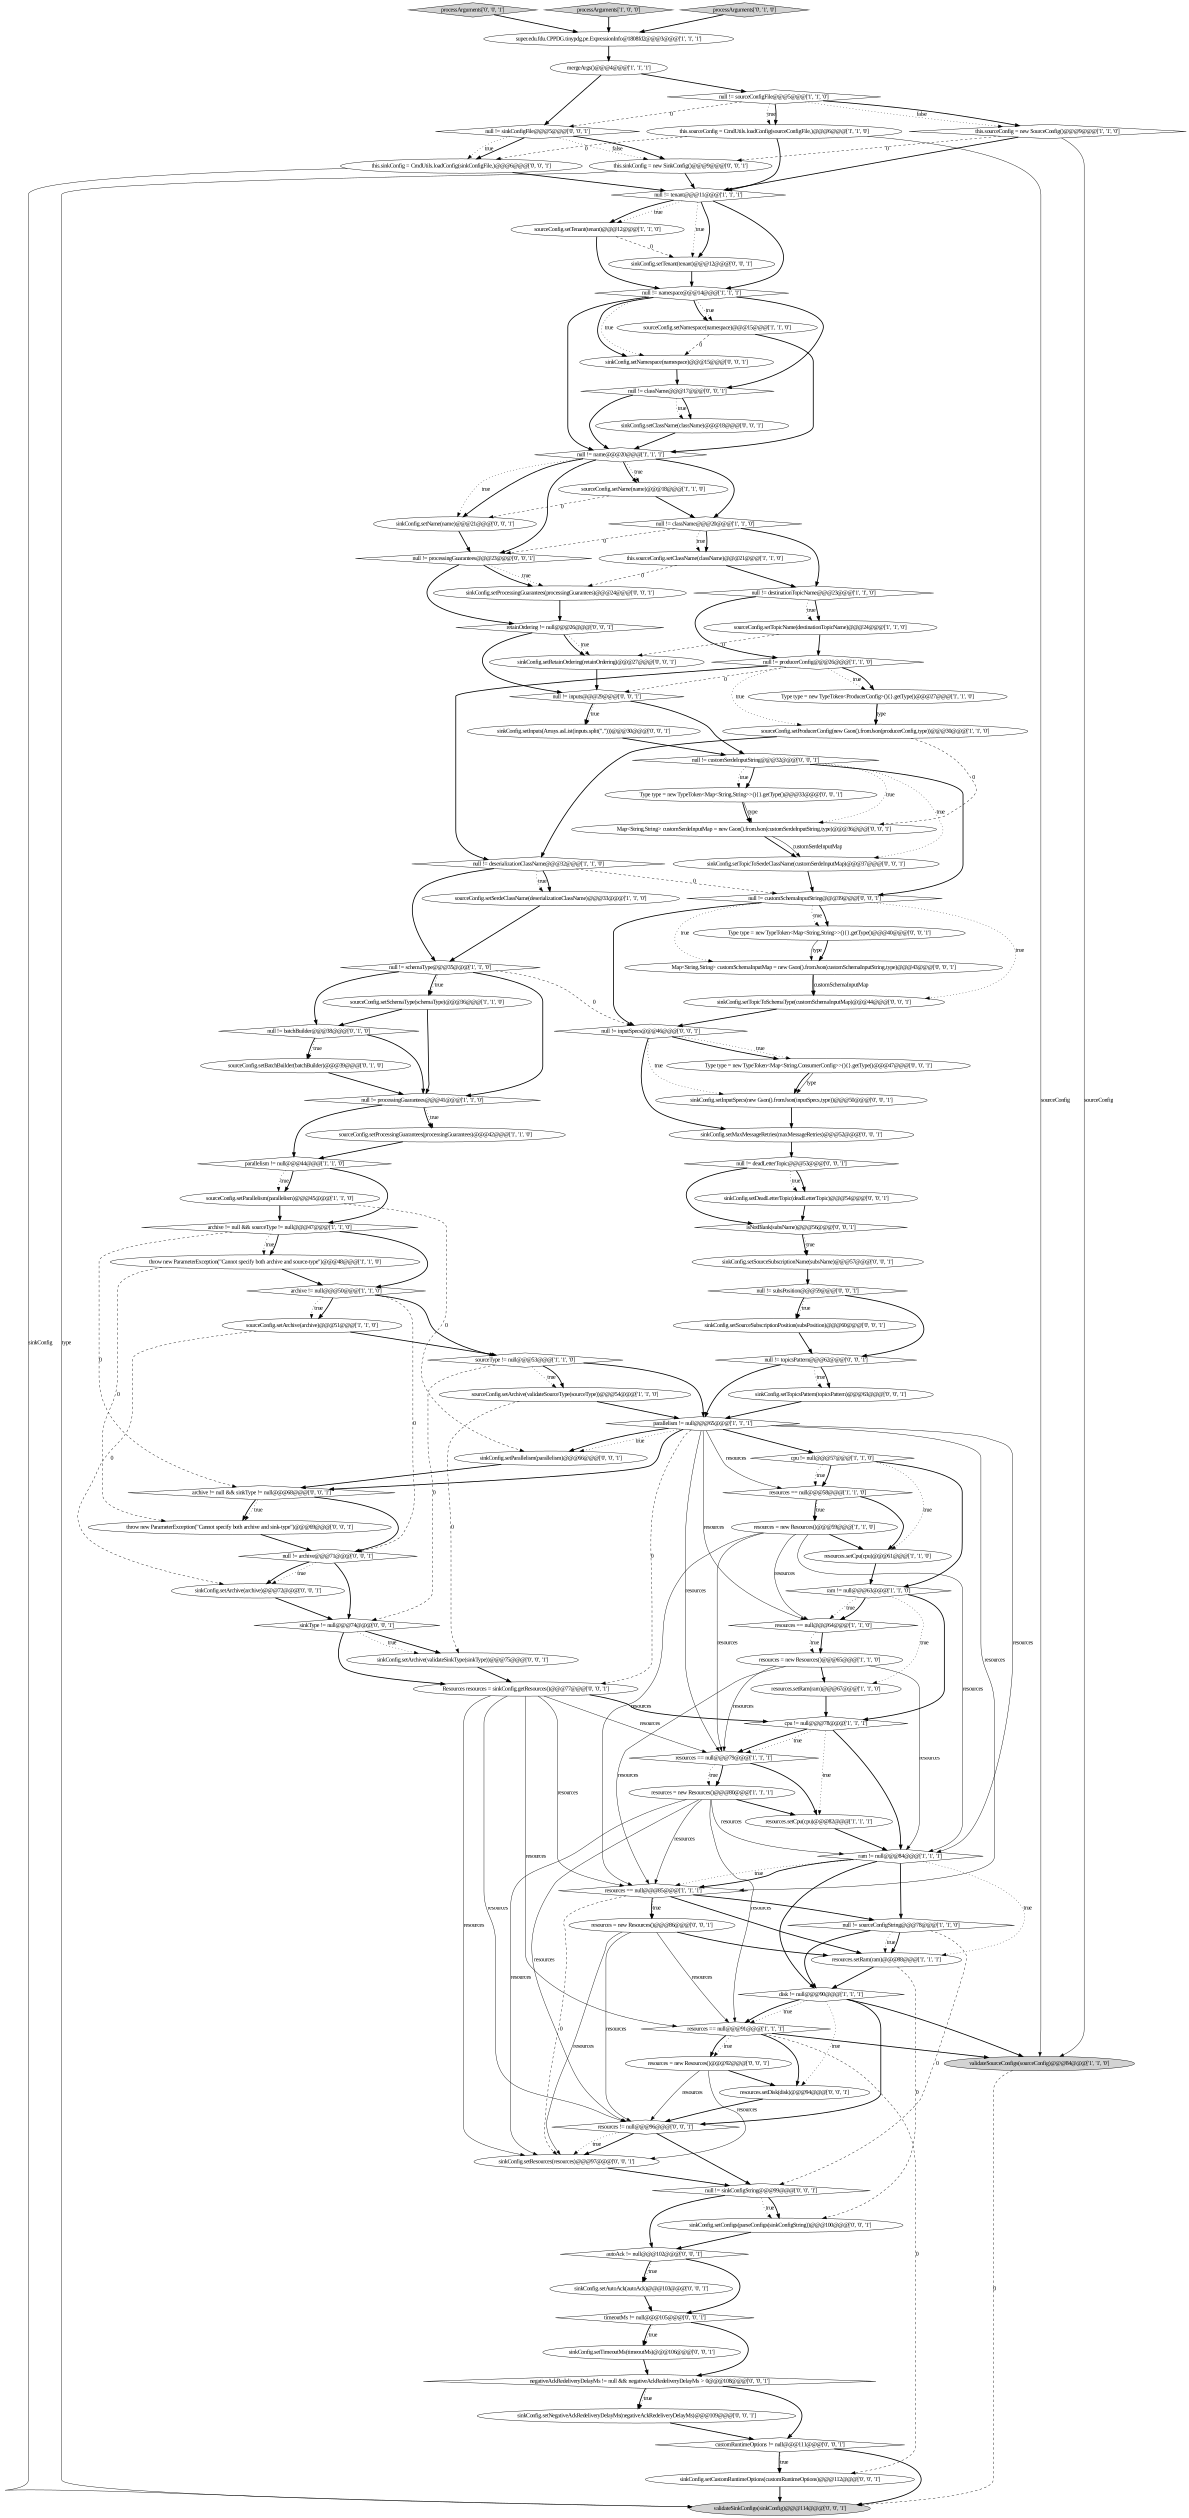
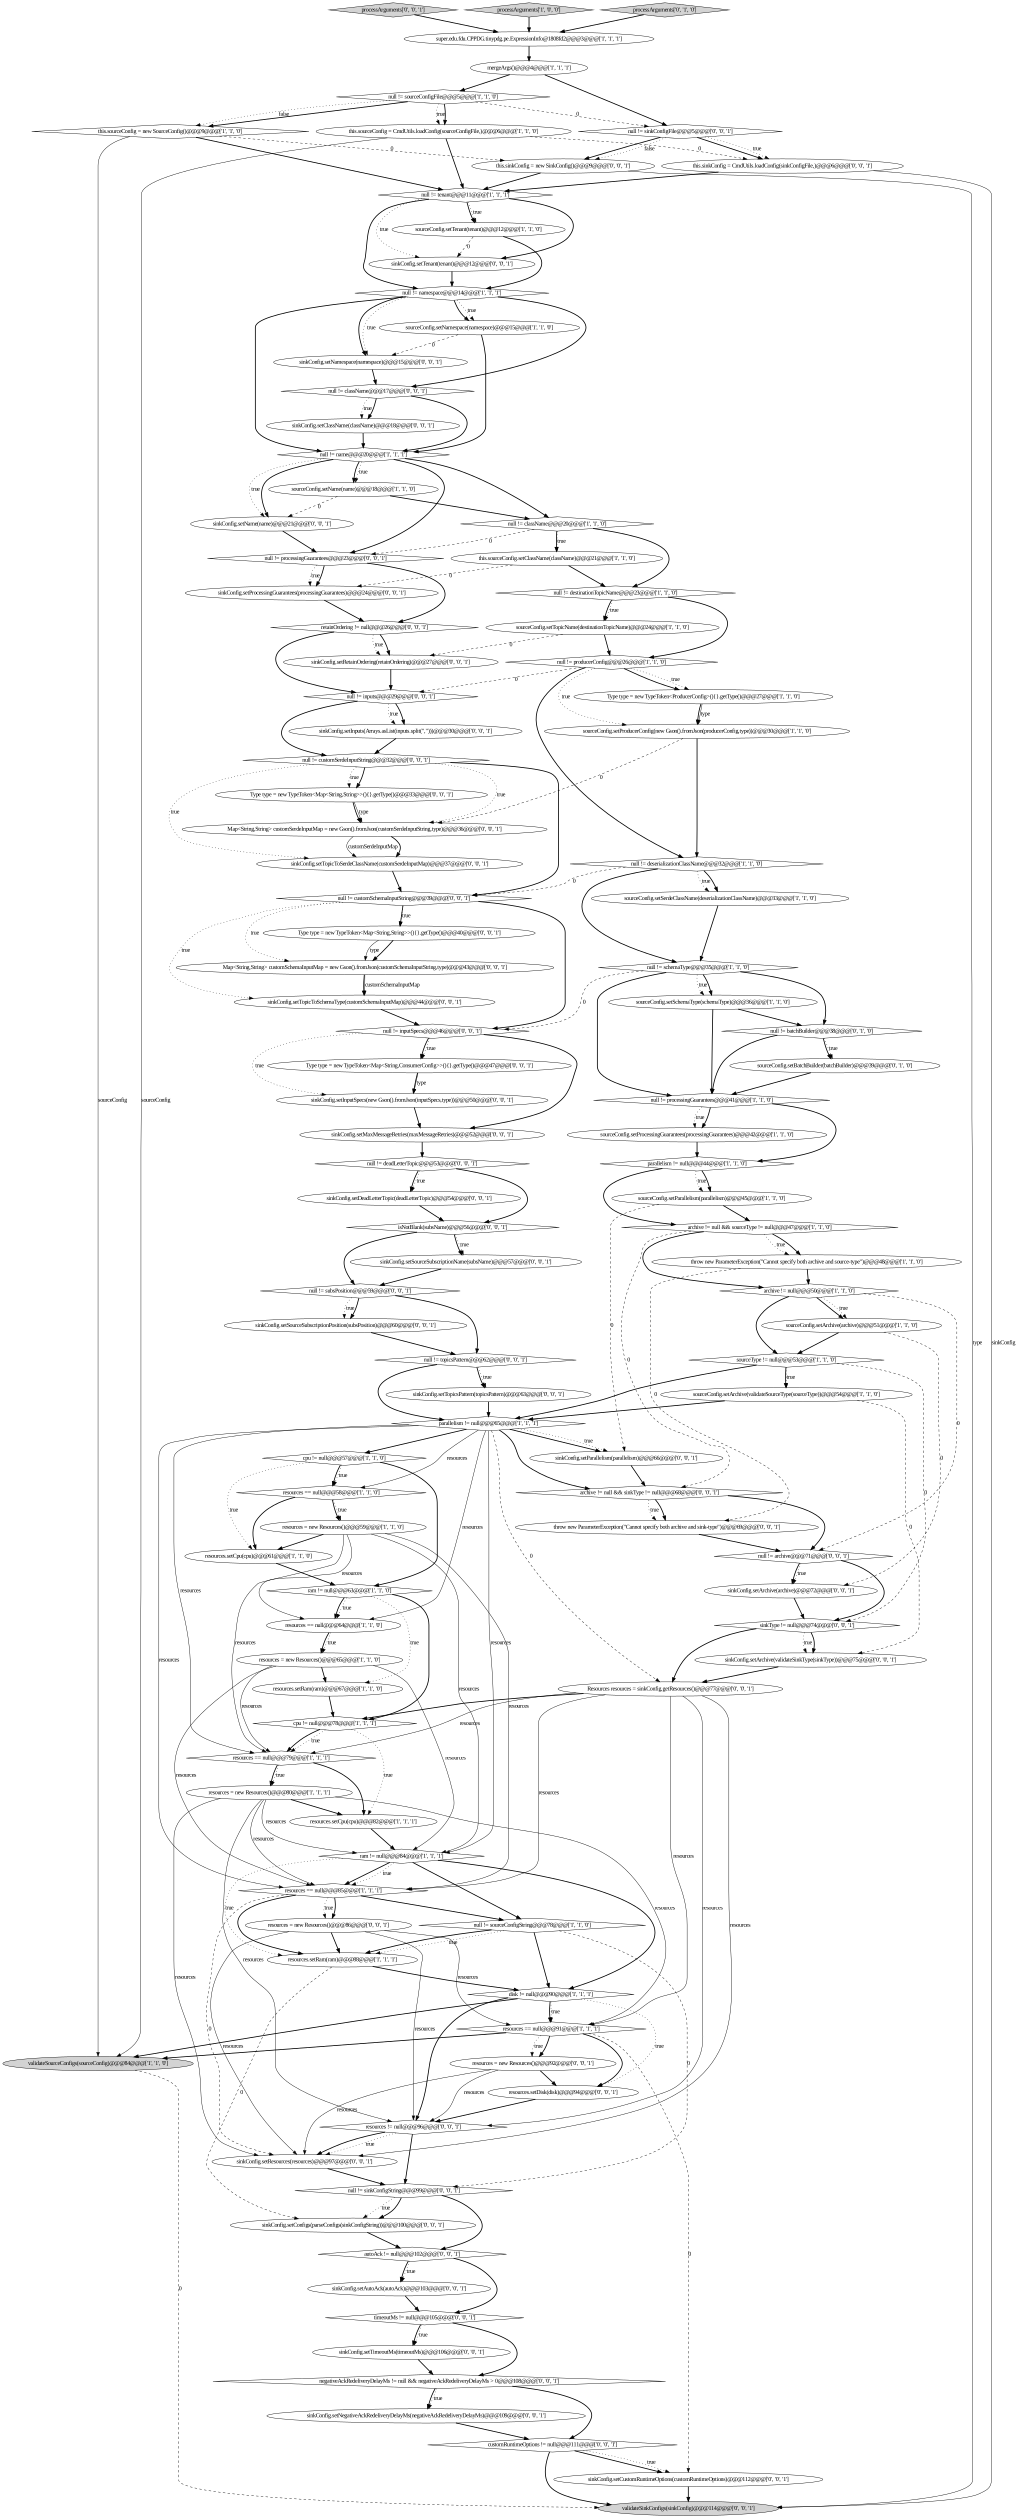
none -> (367, 1244)
(823, 1625) -> (334, 1625)
(878, 1782) -> none
